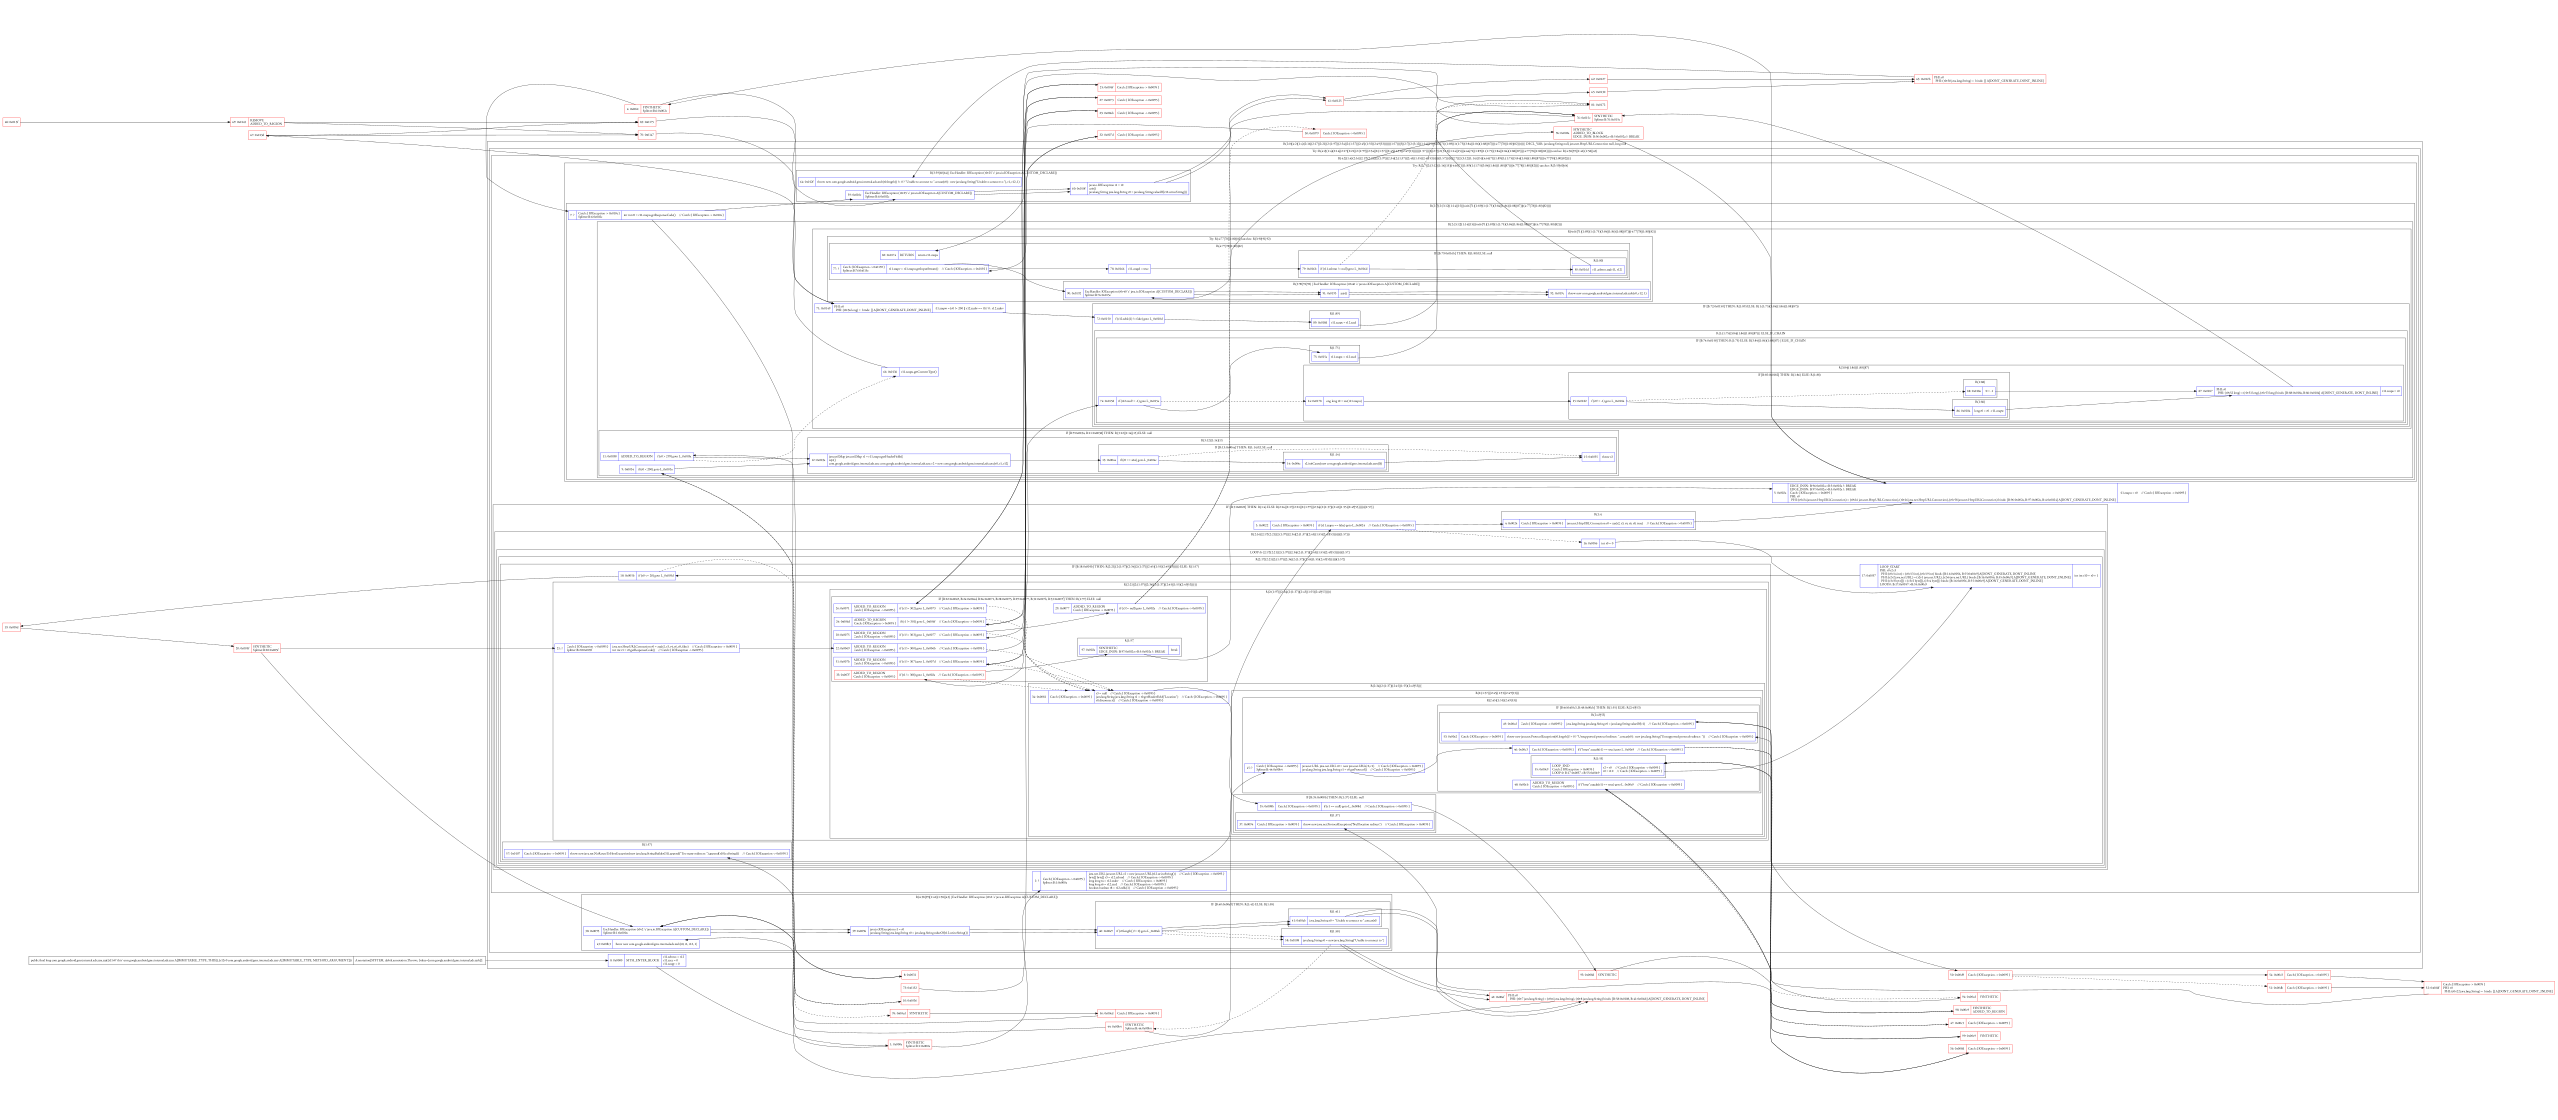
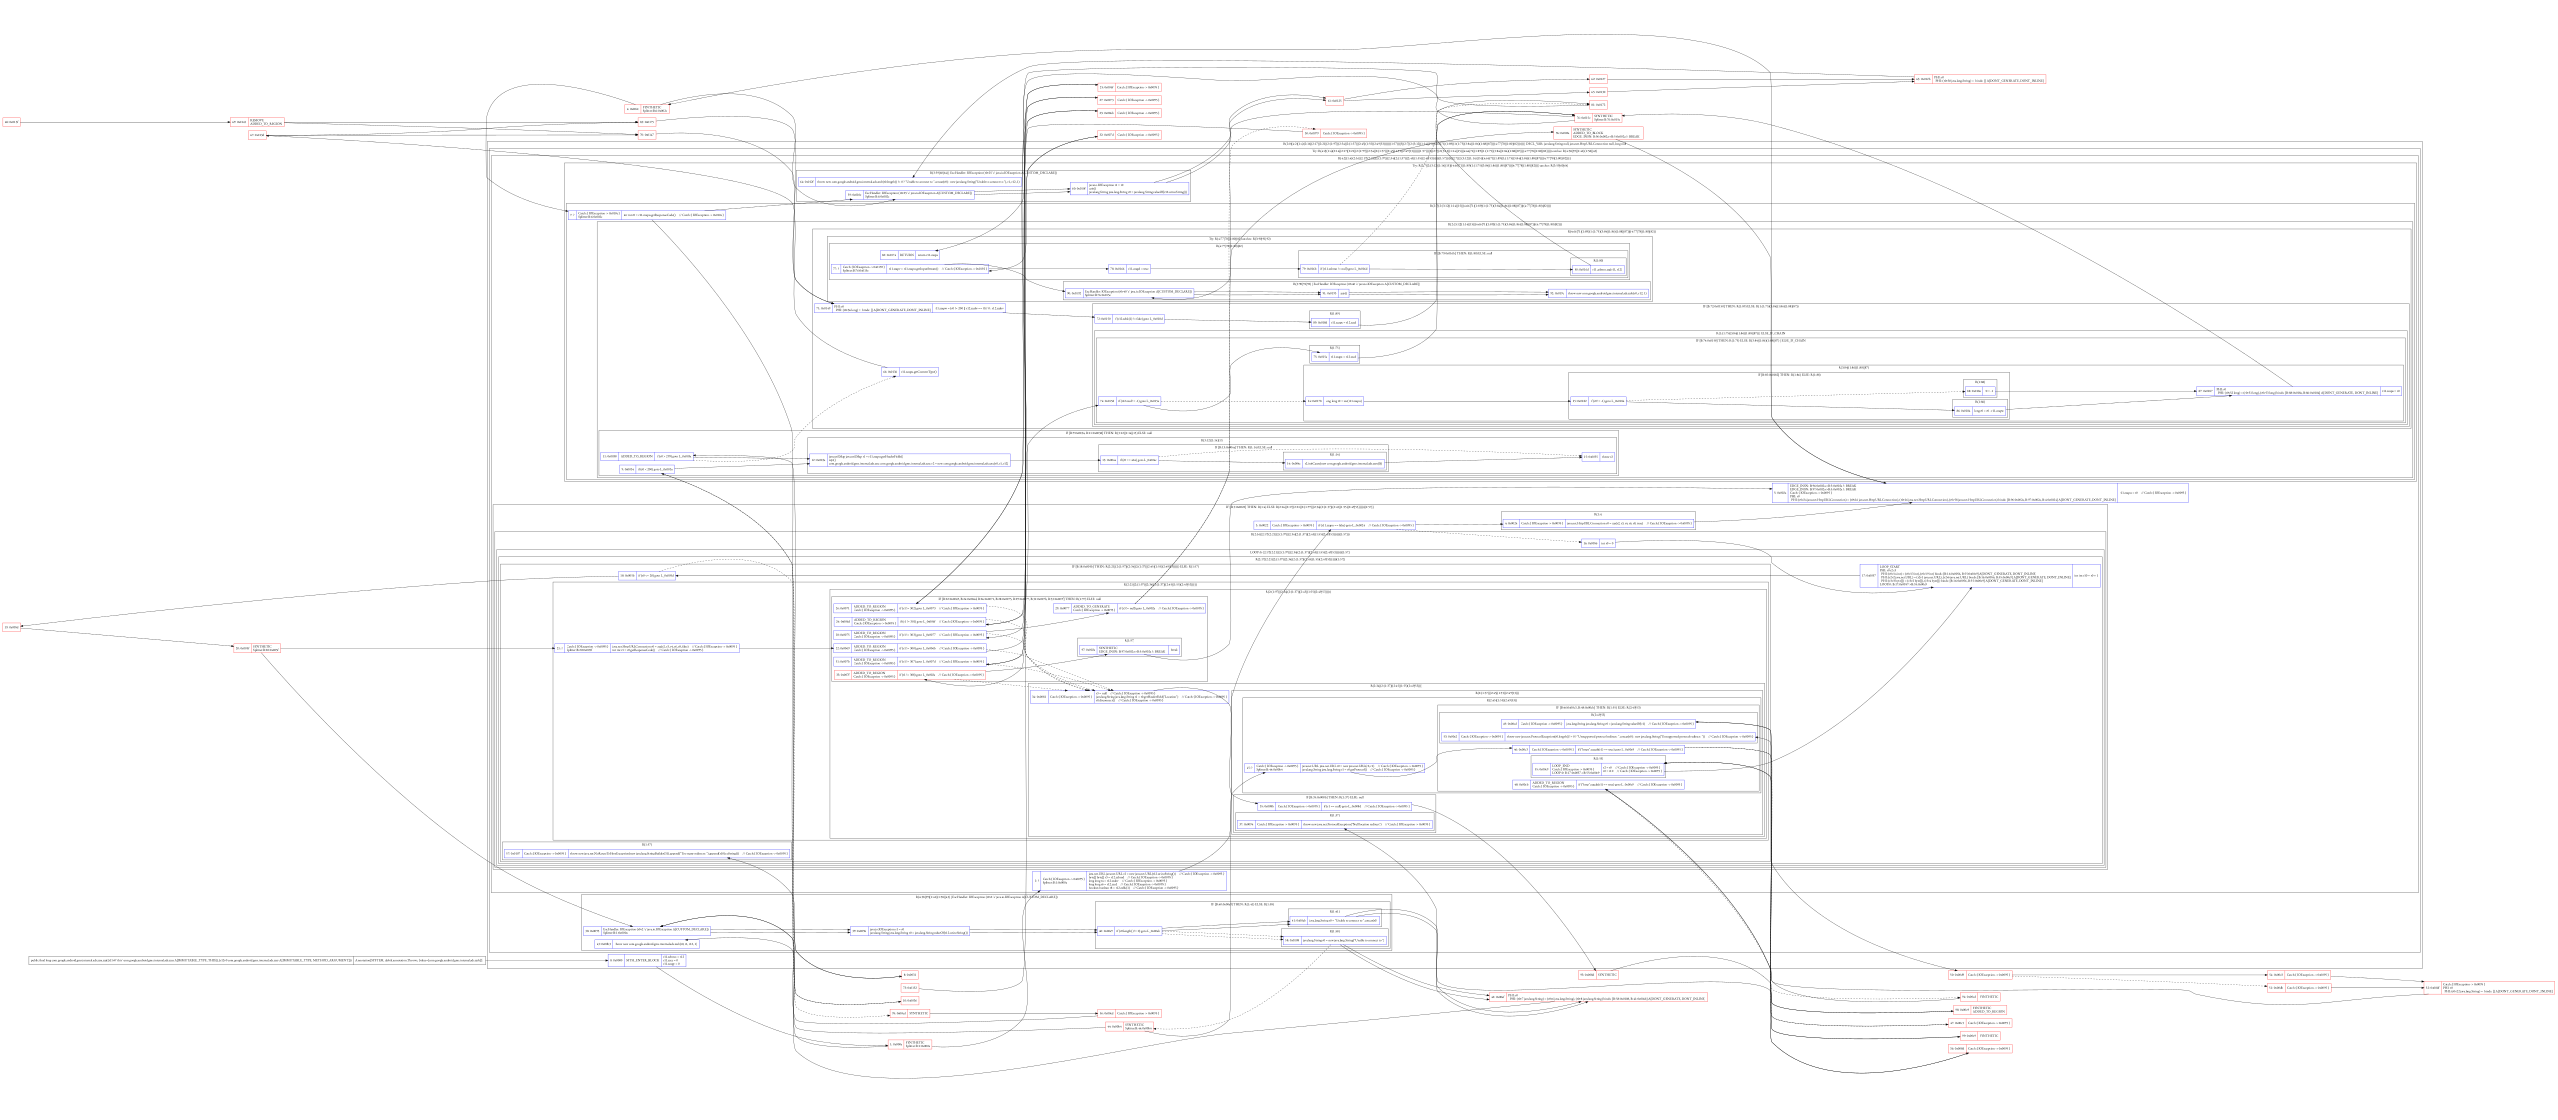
(1089, 607) -> (1092, 607)
